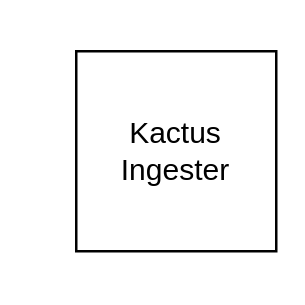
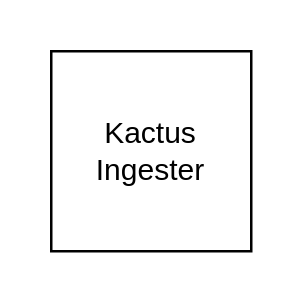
(176, 151) -> (151, 151)
